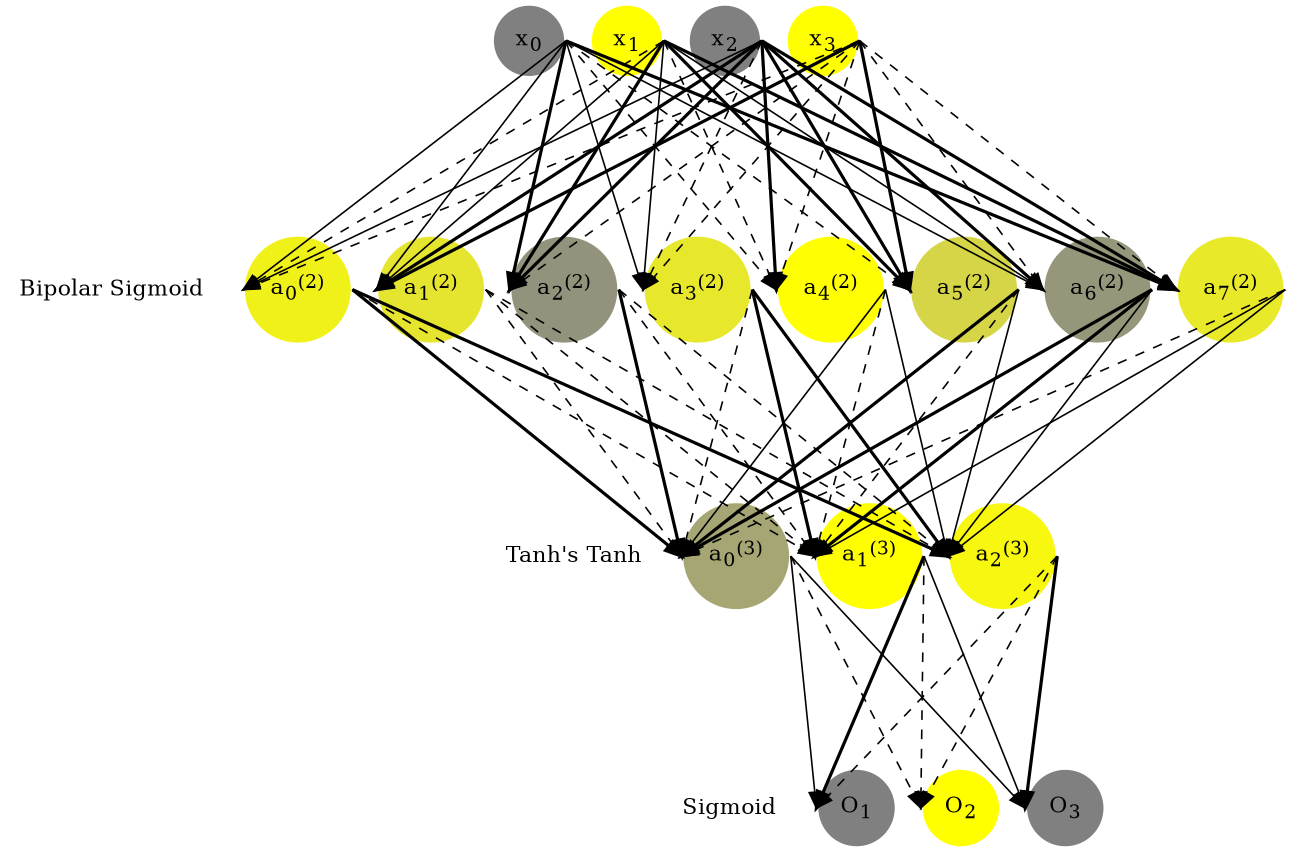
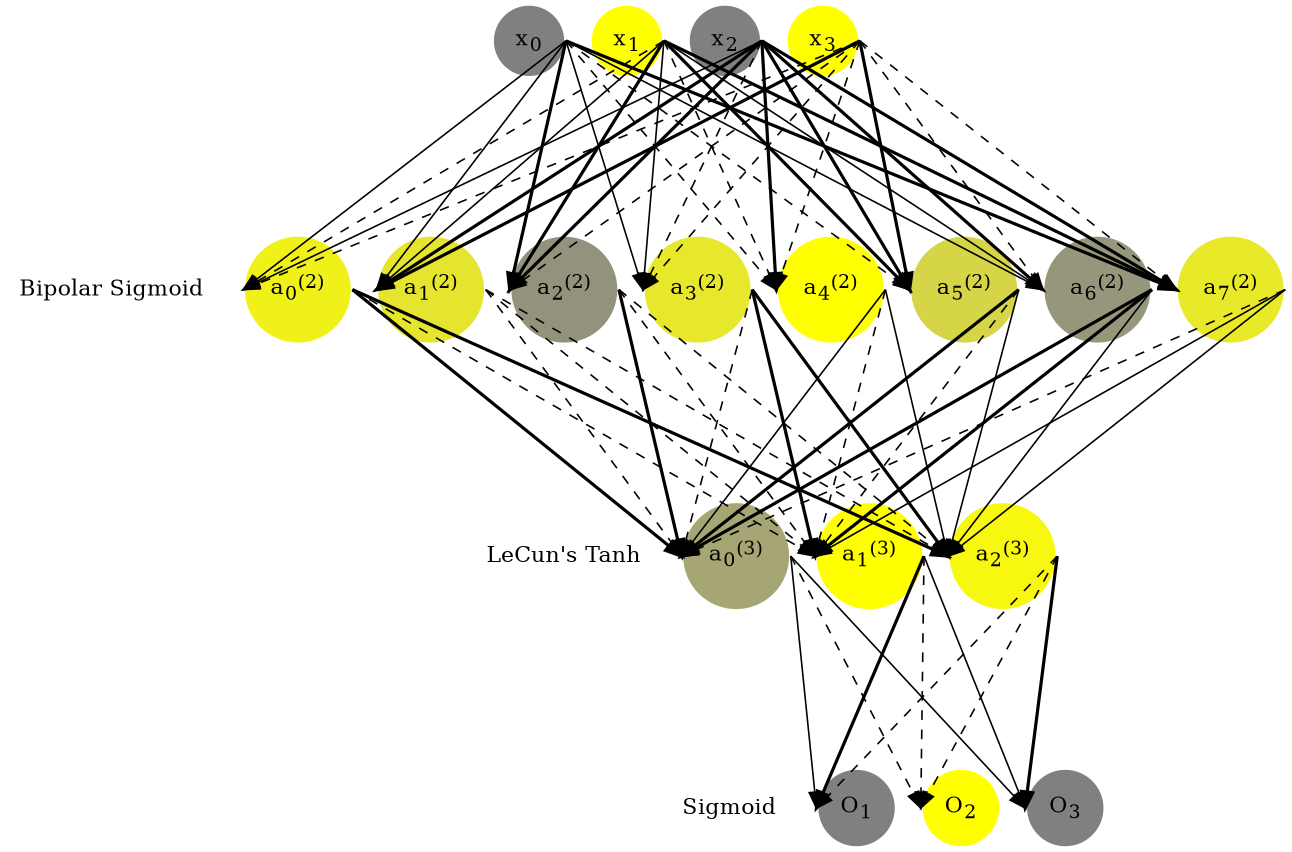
(574, 556) -> (564, 556)
